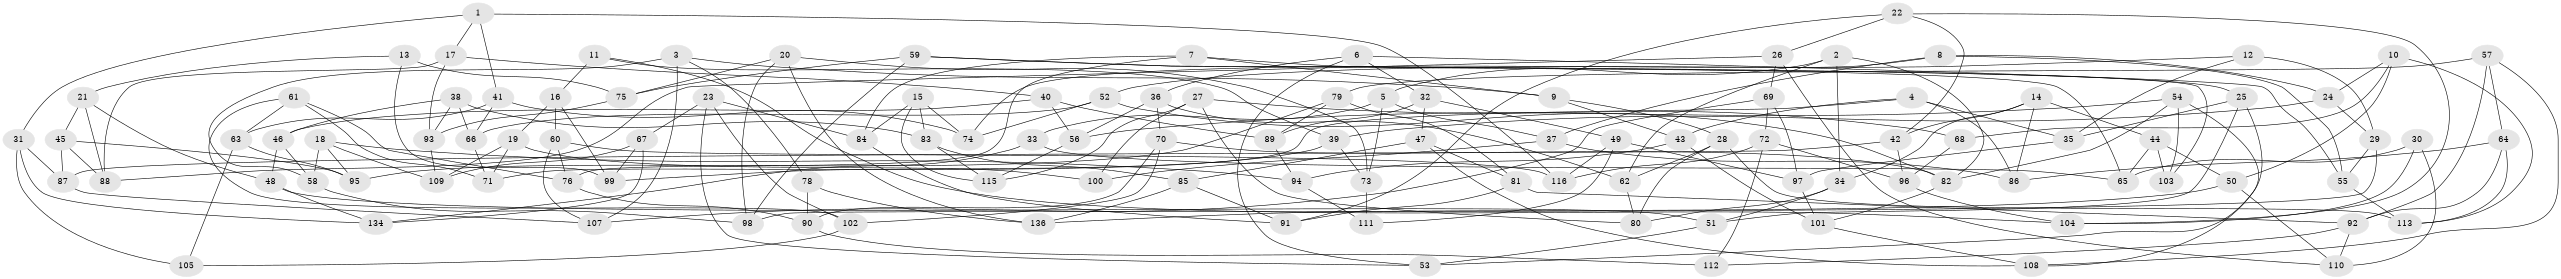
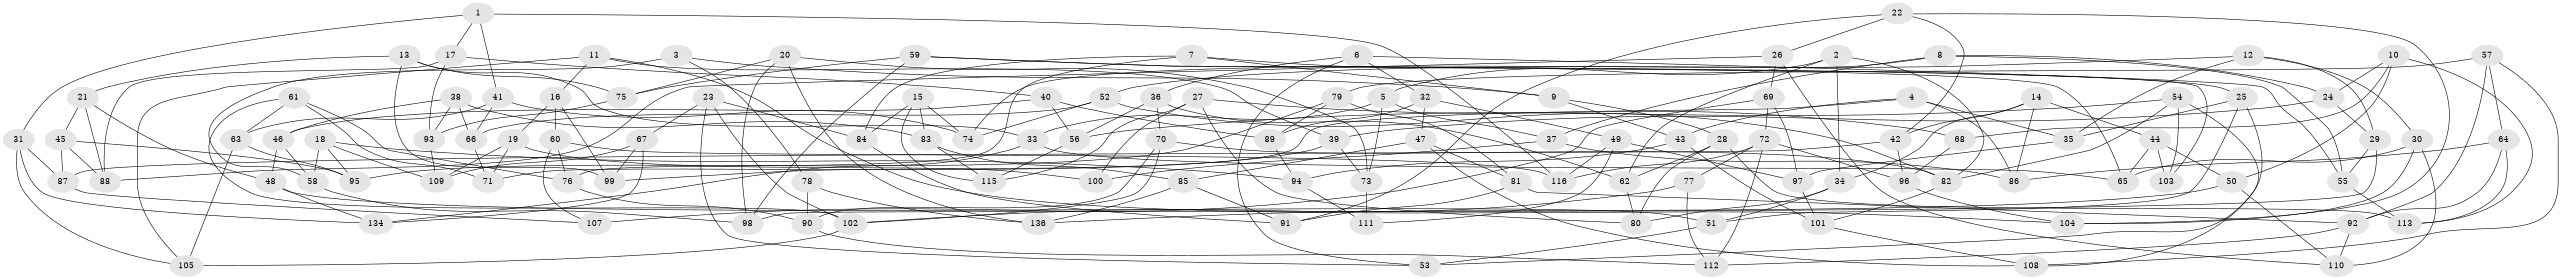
none -> (2346, 78)
none -> (266, 83)
none -> (758, 126)
(668, 145) -> none
none -> (1689, 182)
